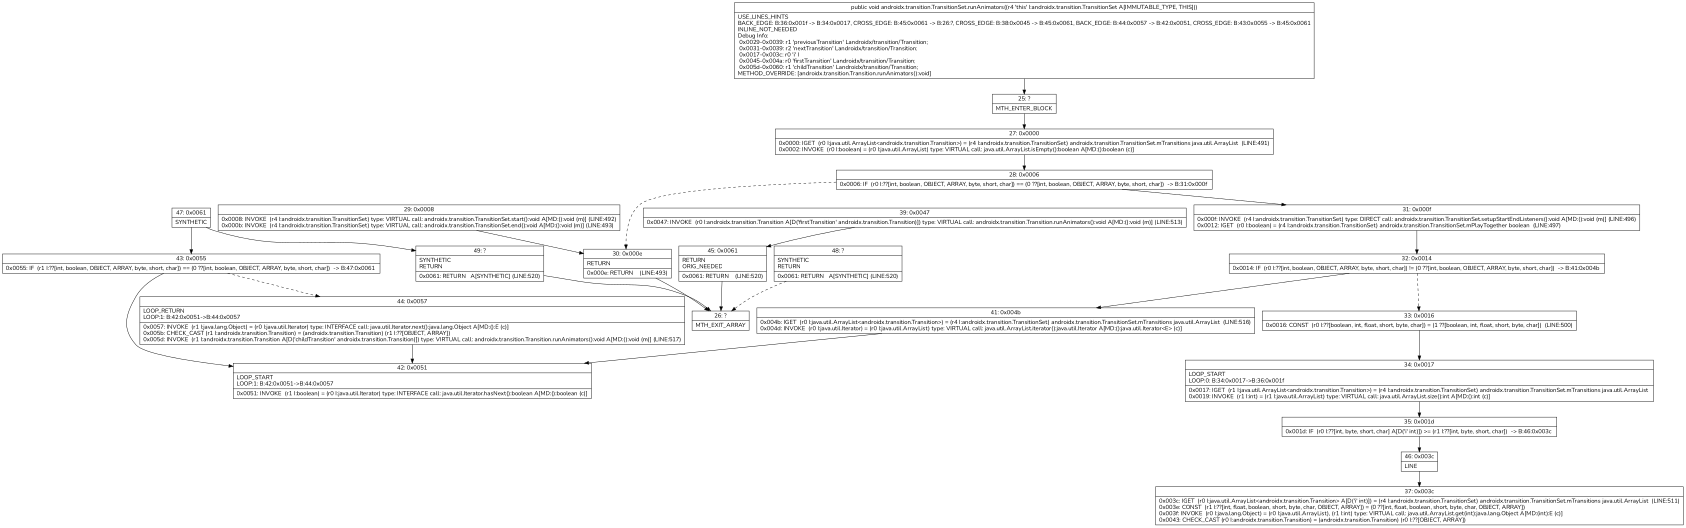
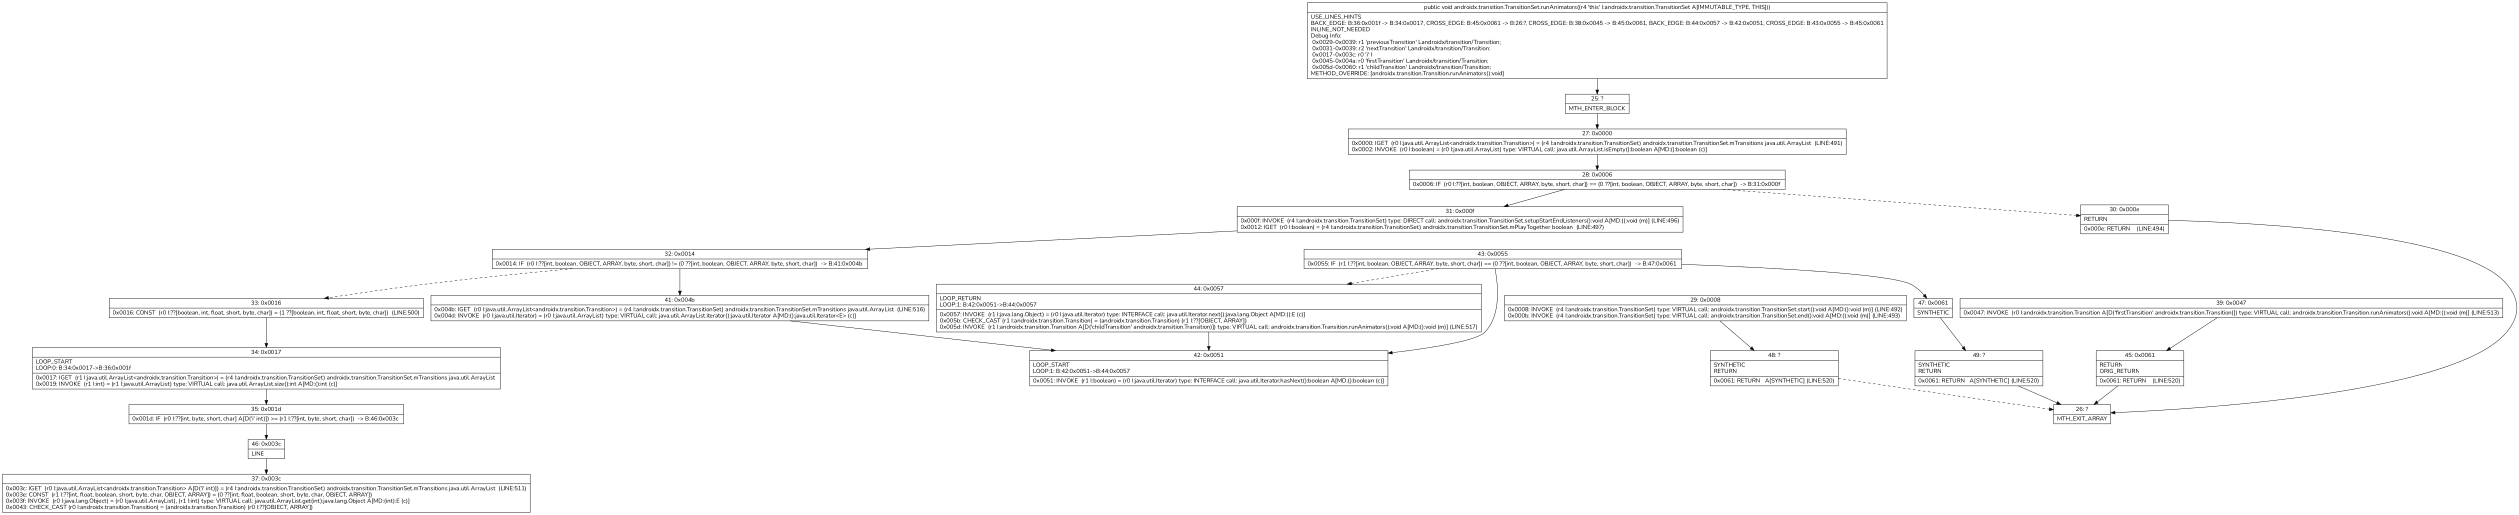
(191, 238) -> (1805, 270)
(528, 242) -> (1735, 334)
(703, 267) -> (2120, 371)
(627, 273) -> (2124, 229)
